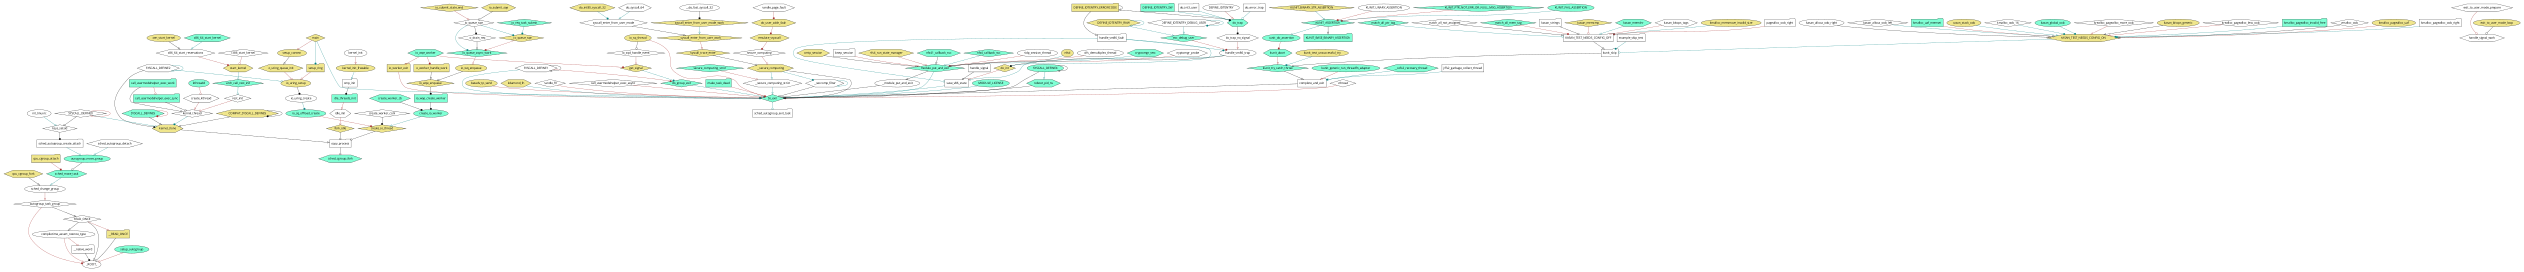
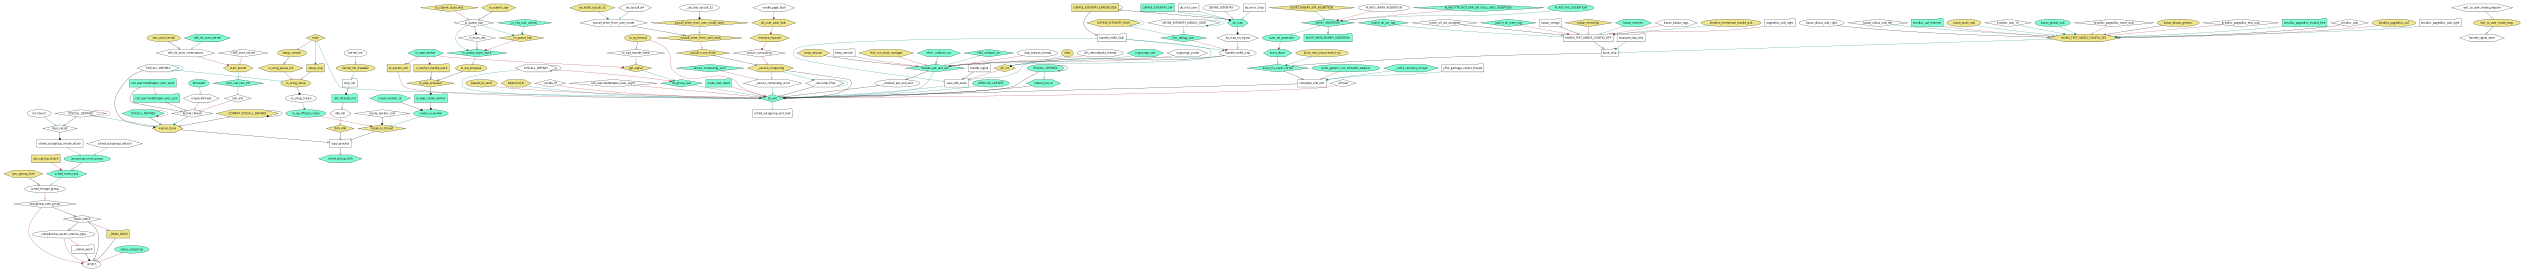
(2470, 22) -> (2489, 15)
